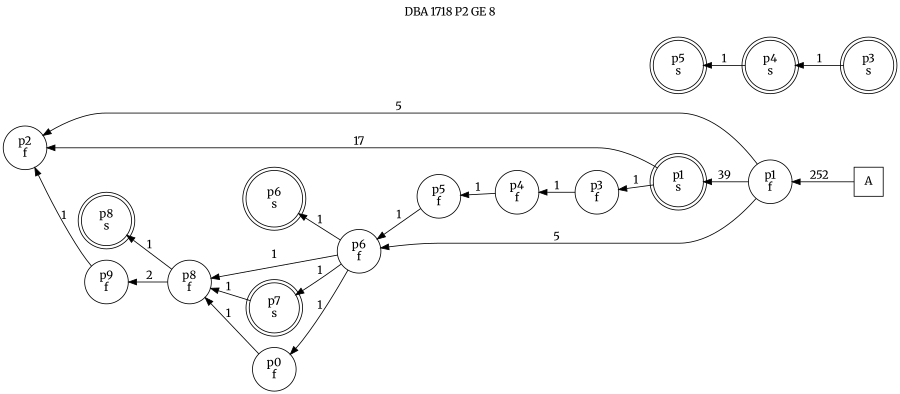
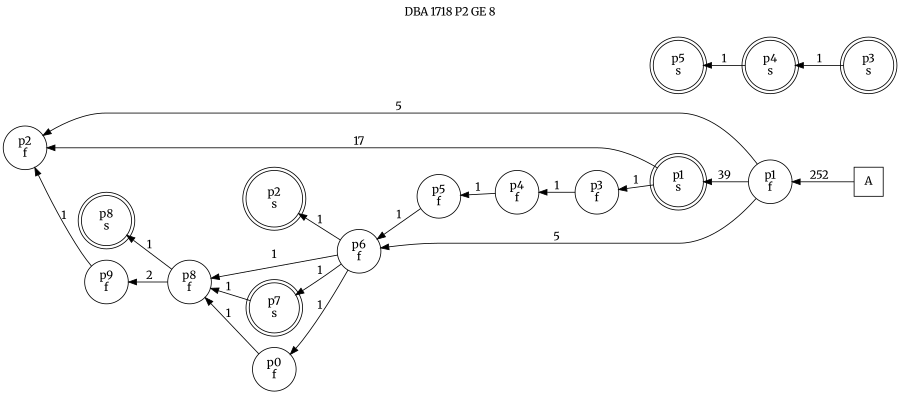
(274, 199) -> (274, 199)
